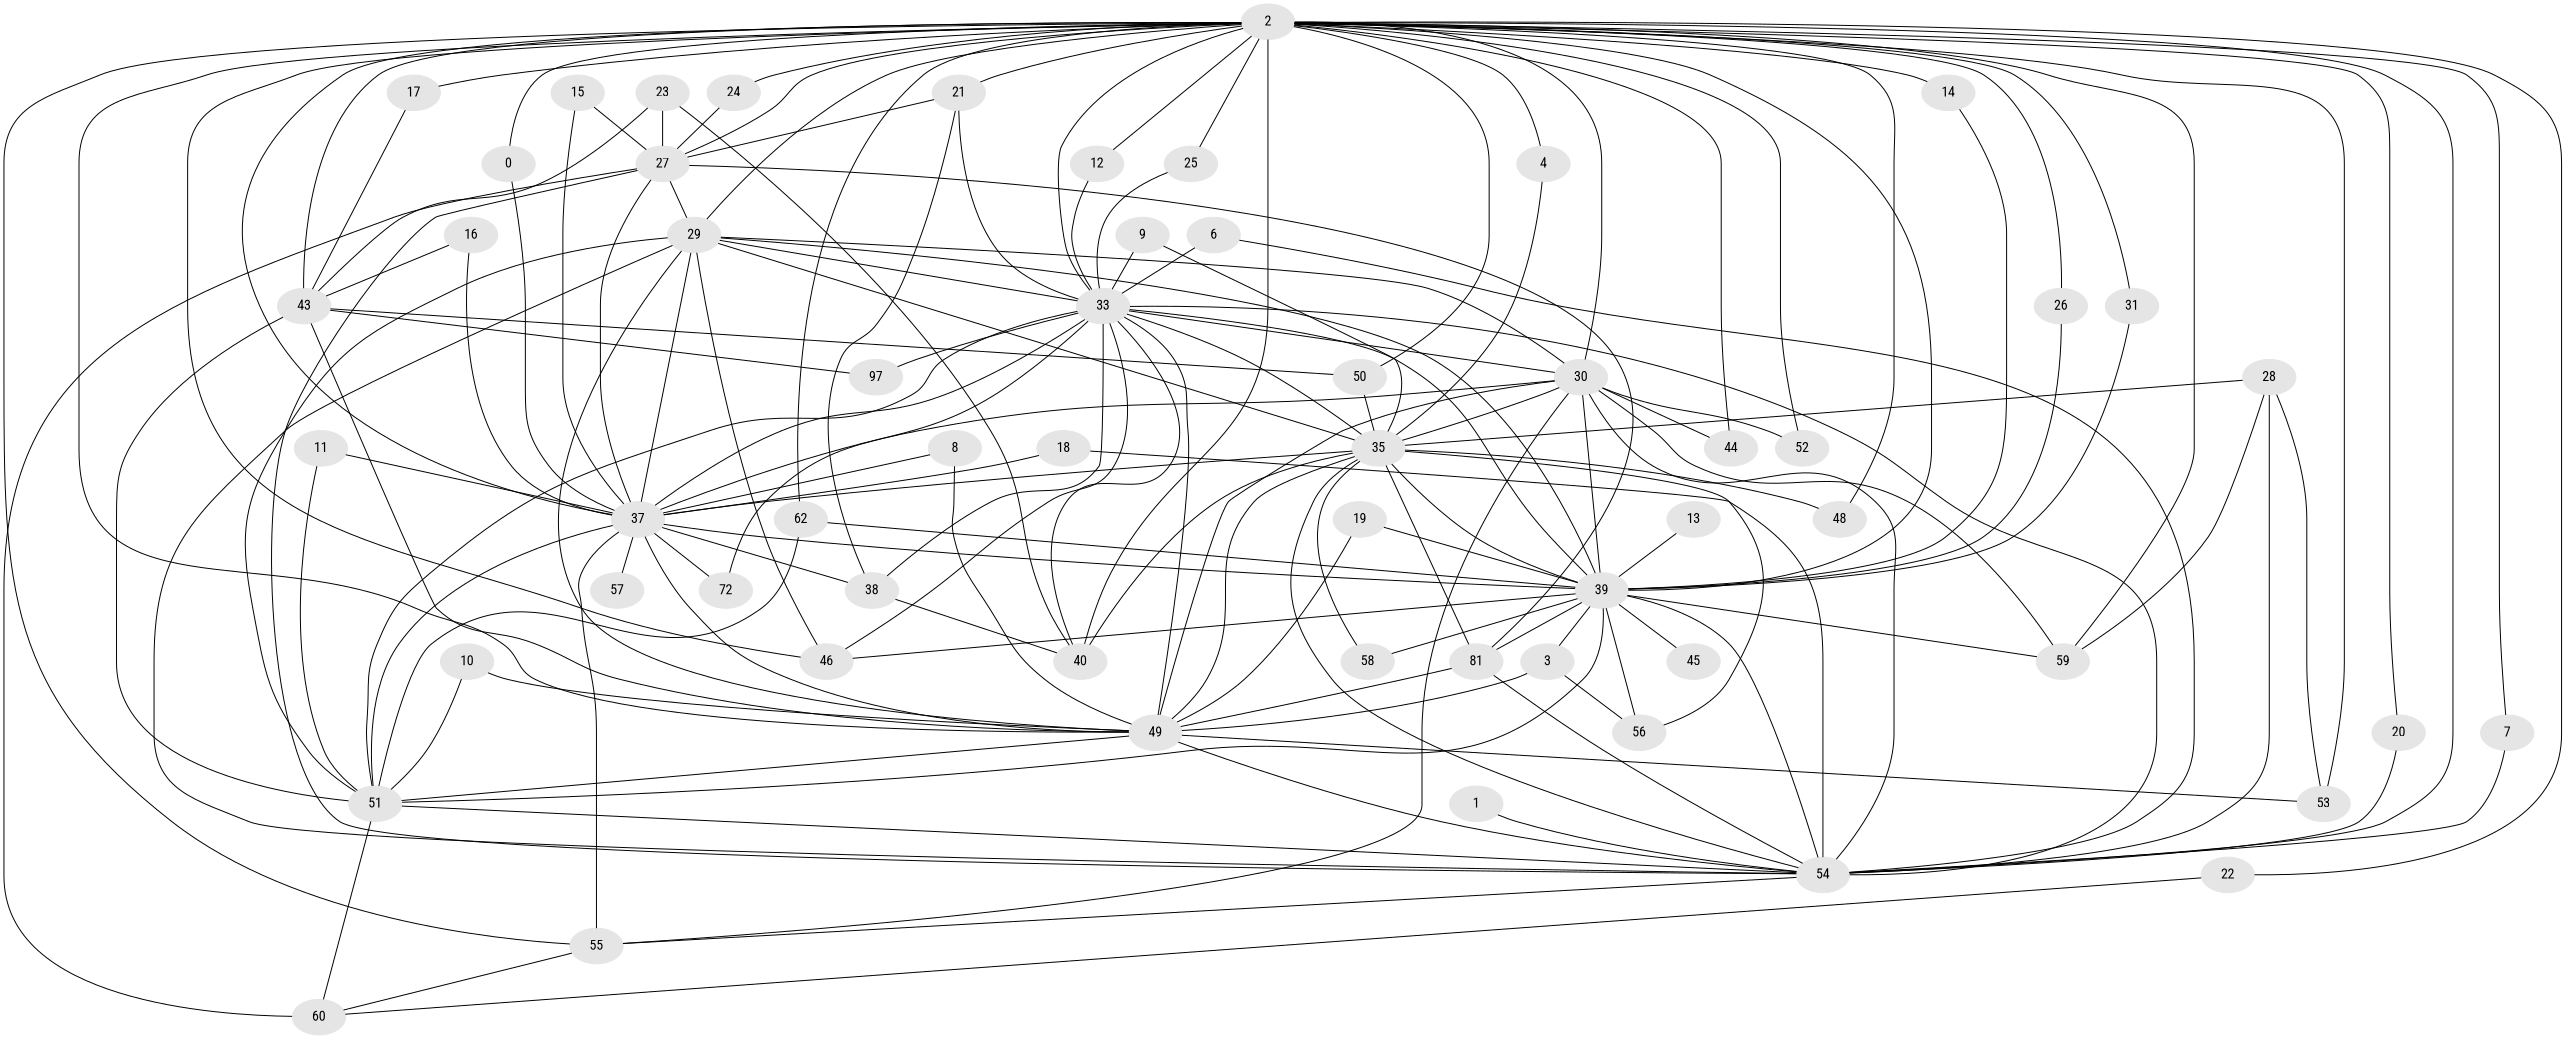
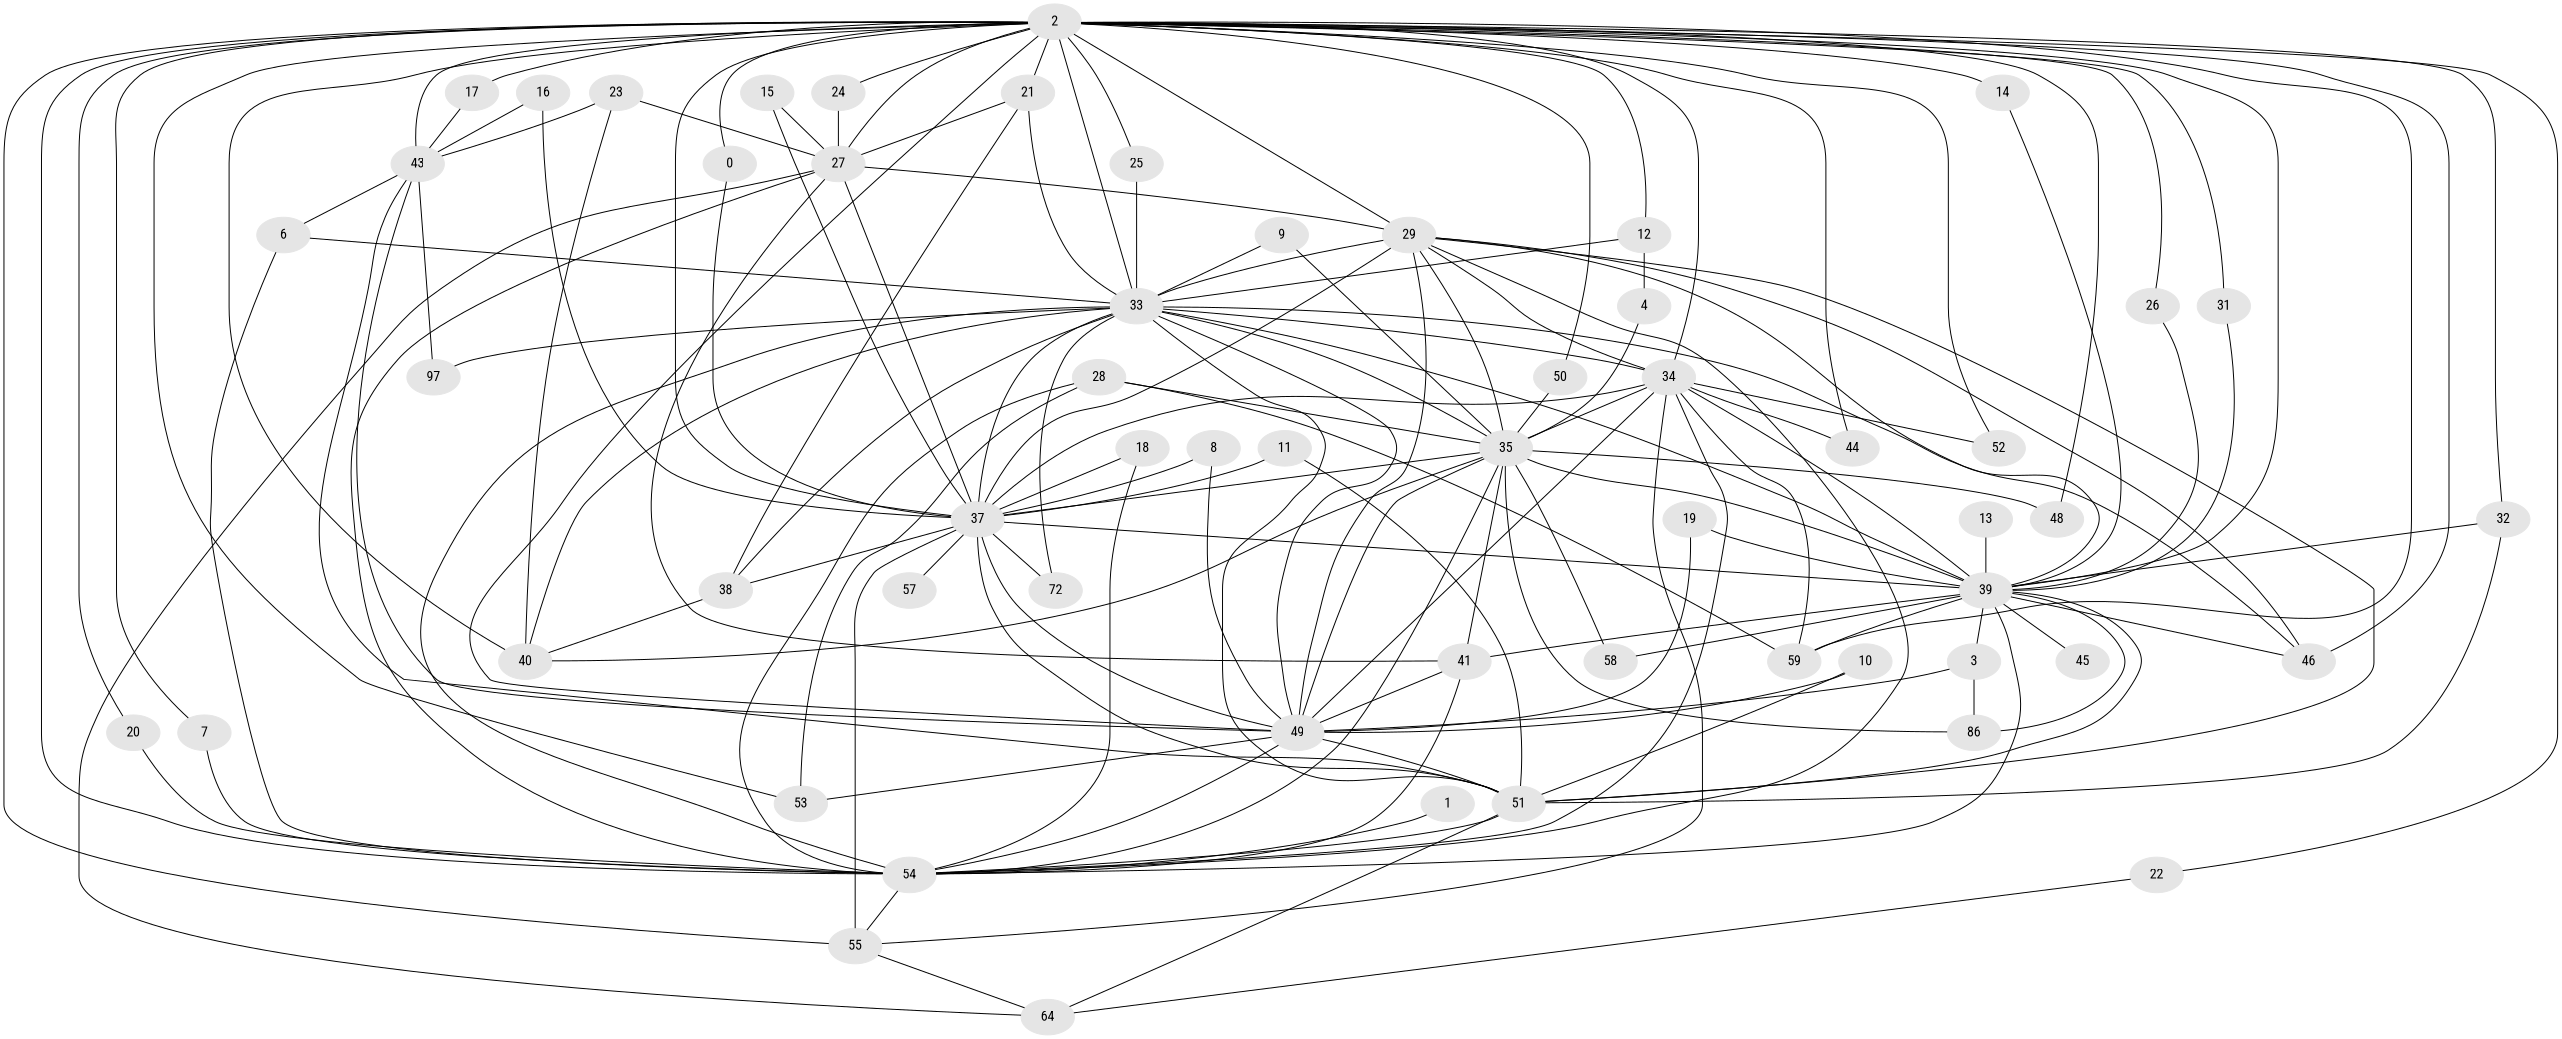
(1441, 51) -> (1644, 271)
(832, 342) -> (351, 199)
(1581, 377) -> (1669, 377)
(801, 519) -> (2503, 519)
(1476, 662) -> (1464, 662)
(1639, 733) -> (1974, 733)
(319, 1017) -> (1048, 1017)
